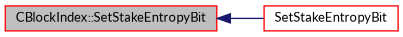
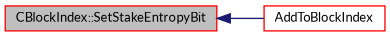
(331, 18) -> (325, 18)
